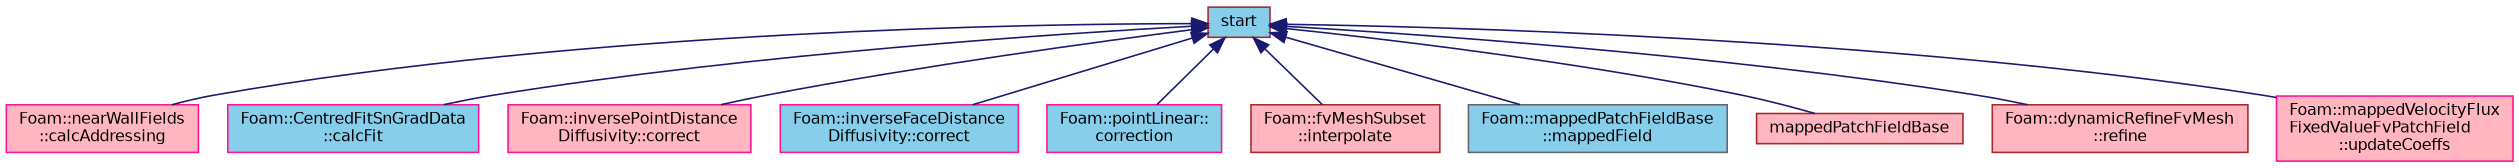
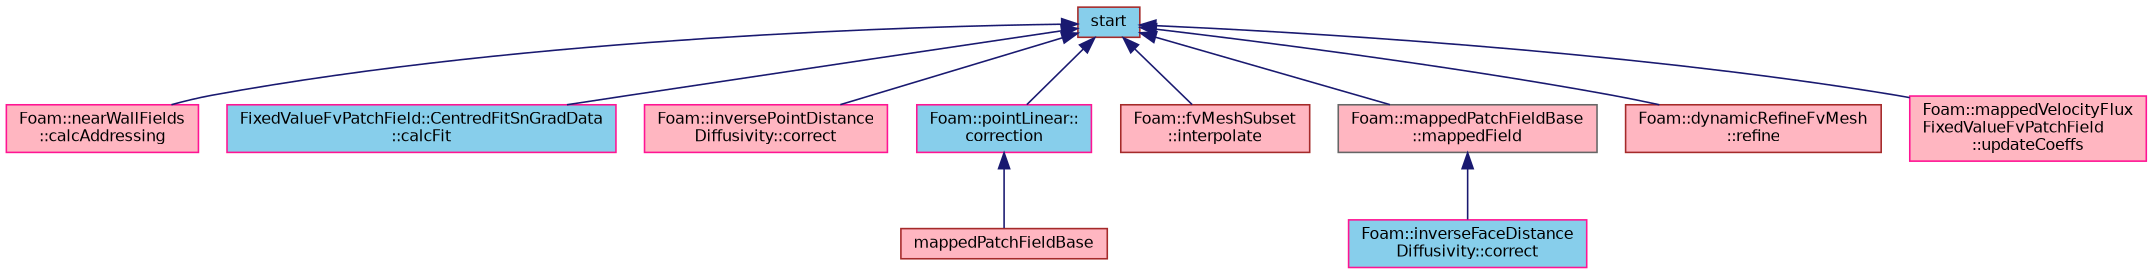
(1552, 62) -> (1004, 198)
(1082, 71) -> (1468, 194)
(353, 129) -> (421, 129)
(1598, 129) -> (1468, 129)
